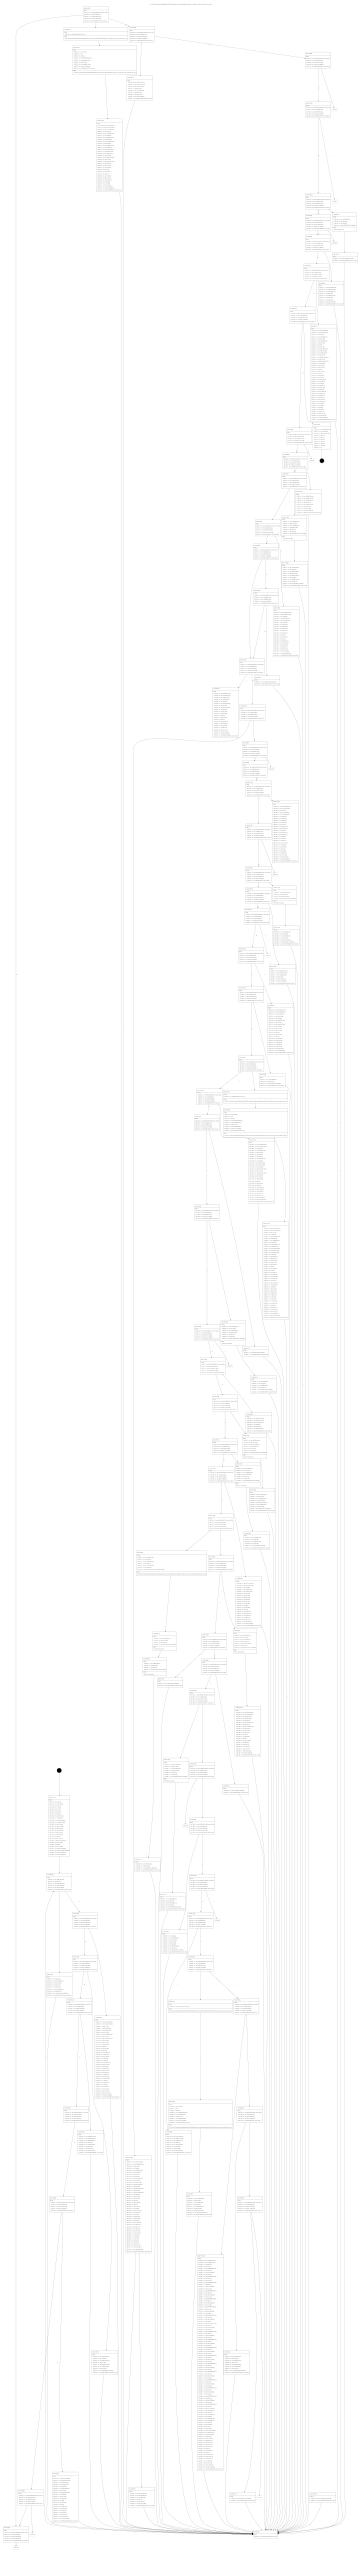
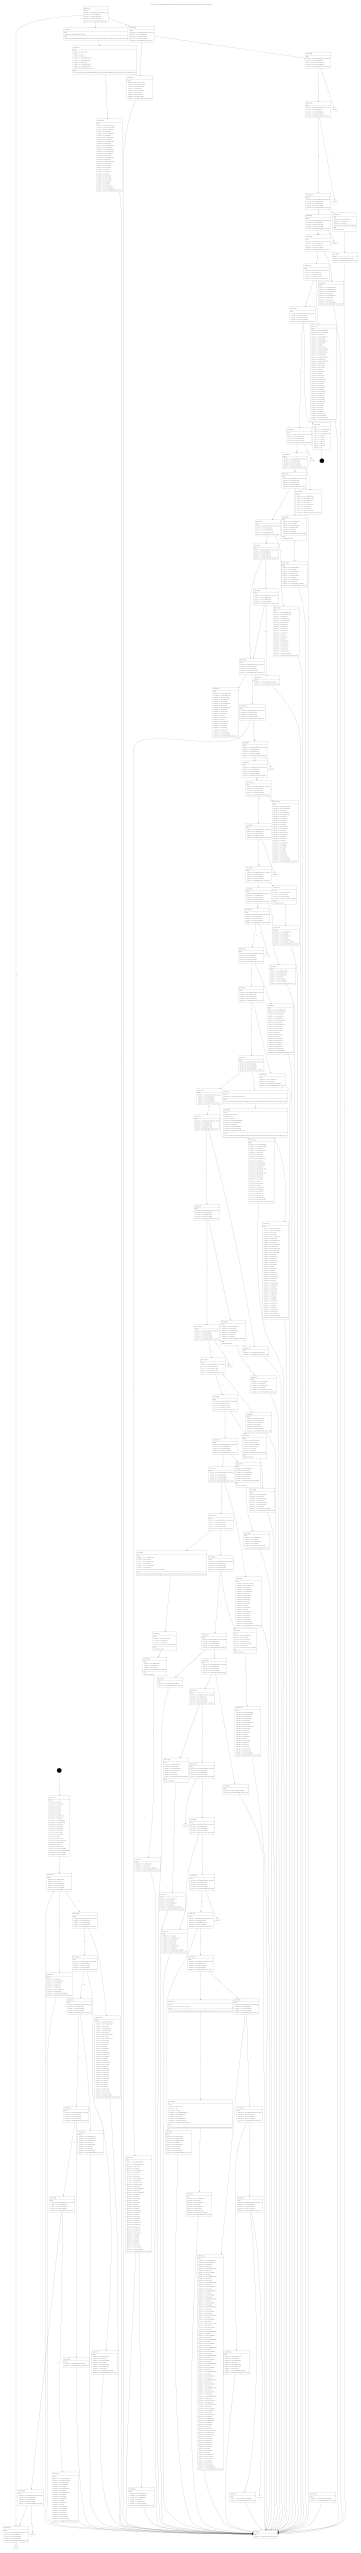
none -> (76, 2362)
